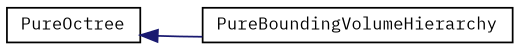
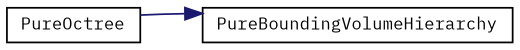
(180, 36) -> (162, 14)
